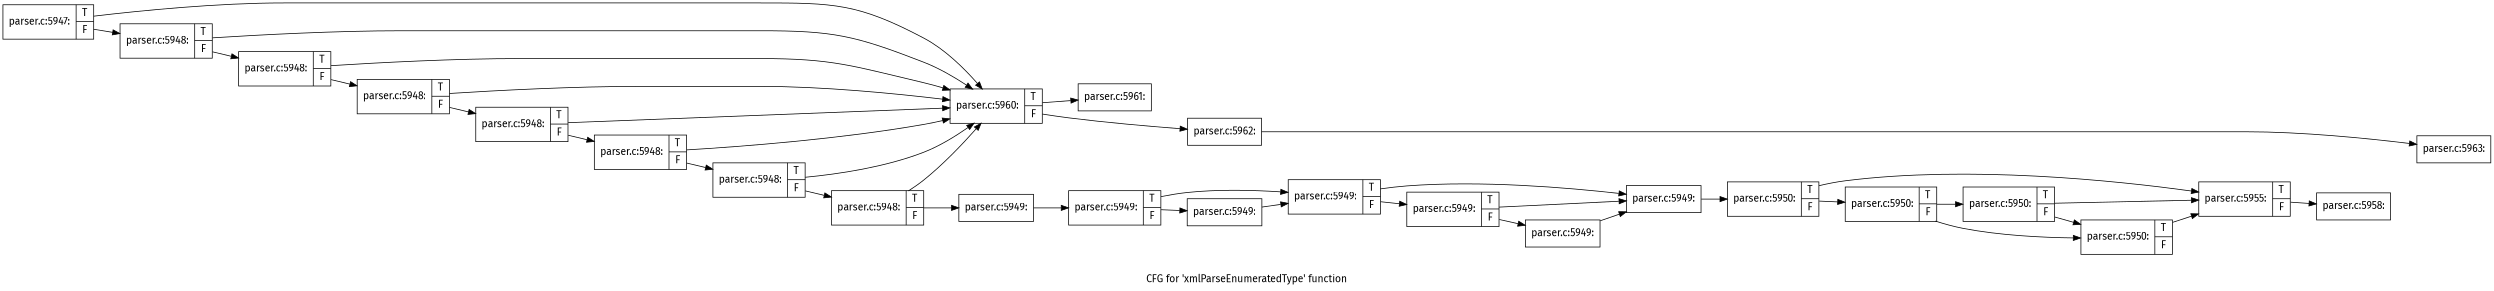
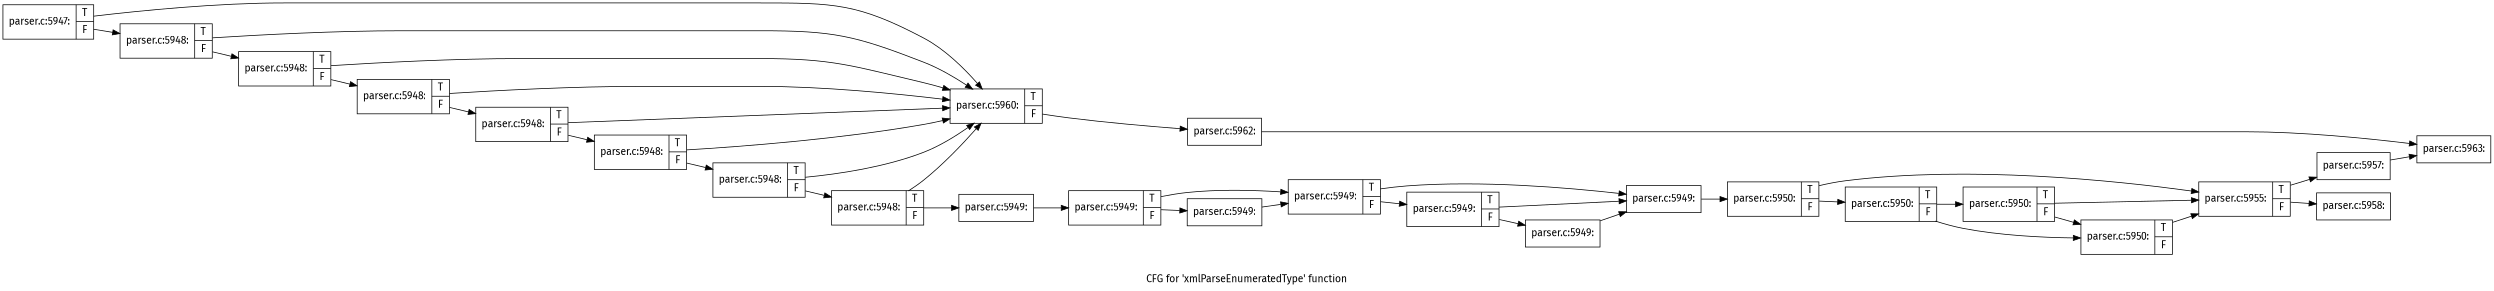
(1115, 97) -> none
none -> (2354, 166)
